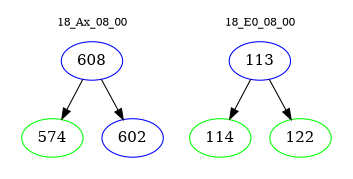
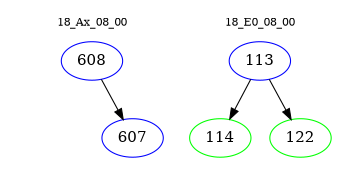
(52, 138) -> none
(133, 138) -> (133, 138)
